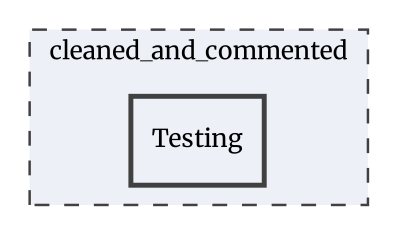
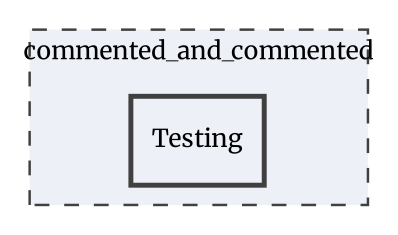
(199, 53) -> (199, 53)
